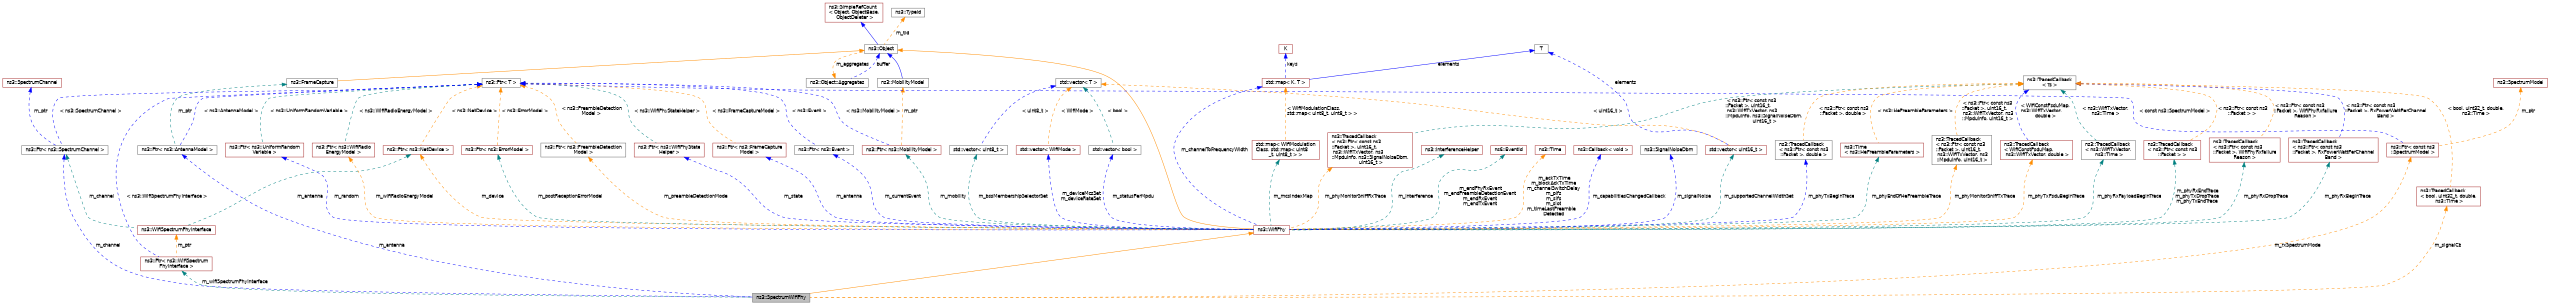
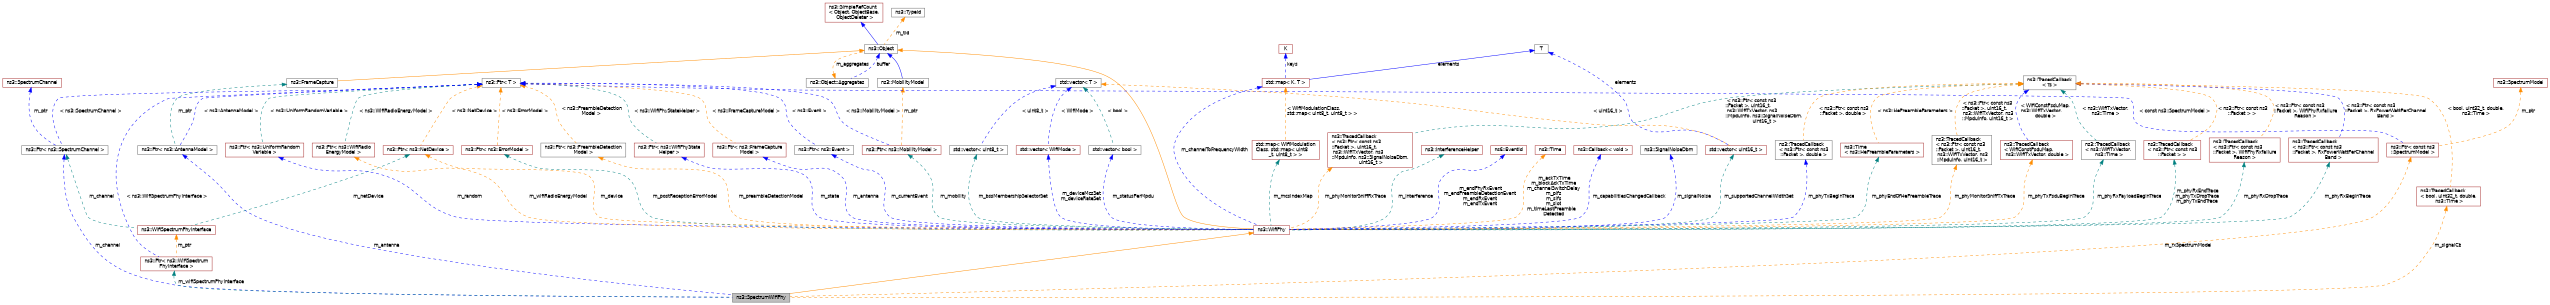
(1053, 116) -> (1053, 116)
(309, 196) -> (368, 196)
(1415, 222) -> (1415, 222)
